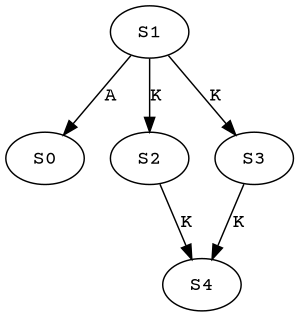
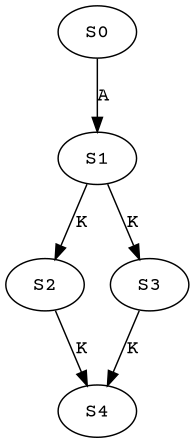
(102, 90) -> (97, 88)
